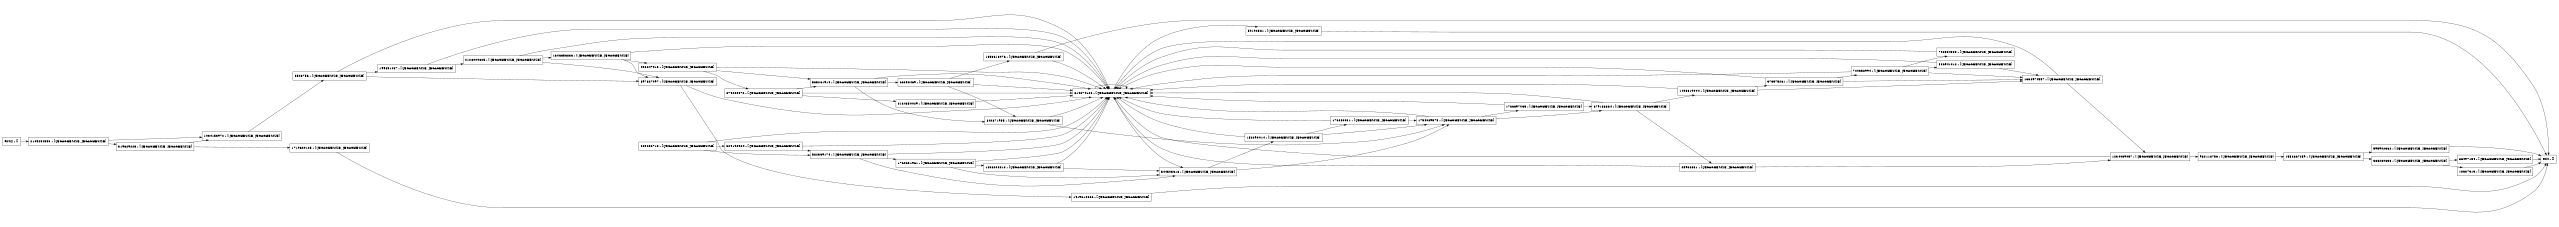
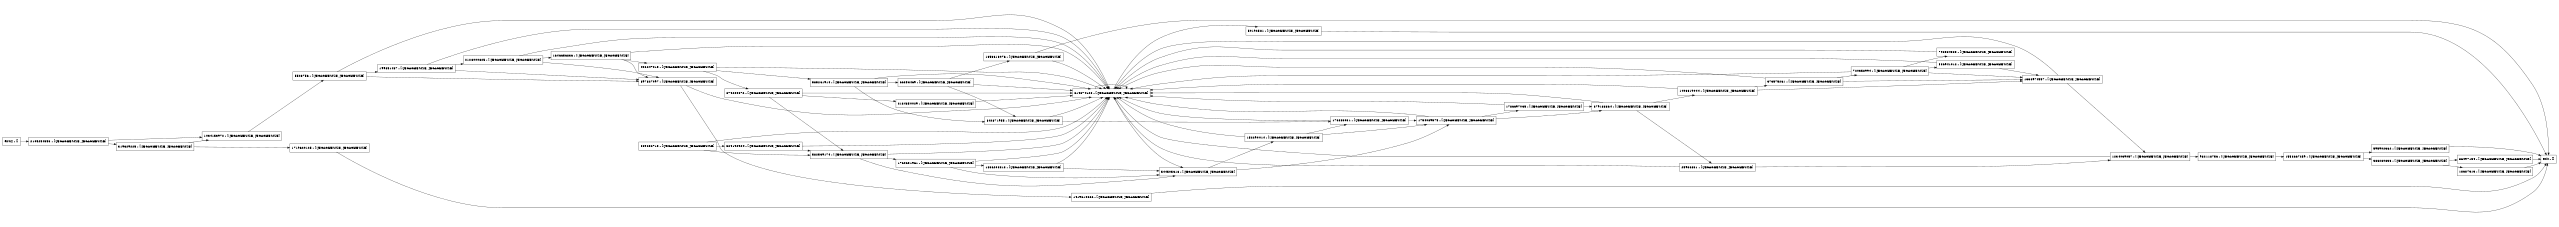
none -> (546, 75)
(805, 88) -> (805, 123)
(1246, 144) -> (1195, 122)
